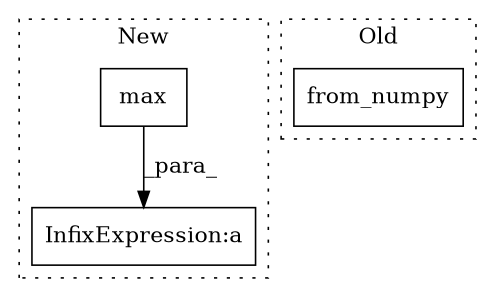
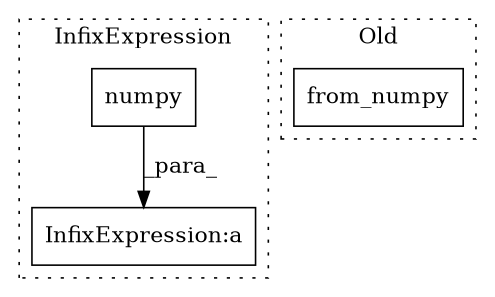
(144, 38) -> (144, 38)
(144, 97) -> (144, 97)
